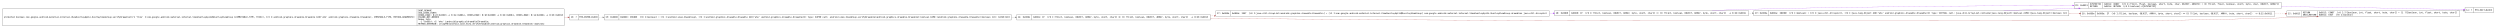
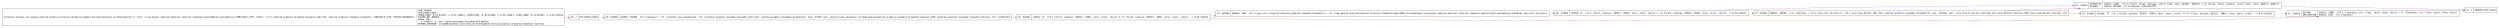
(2483, 10) -> (2485, 10)
